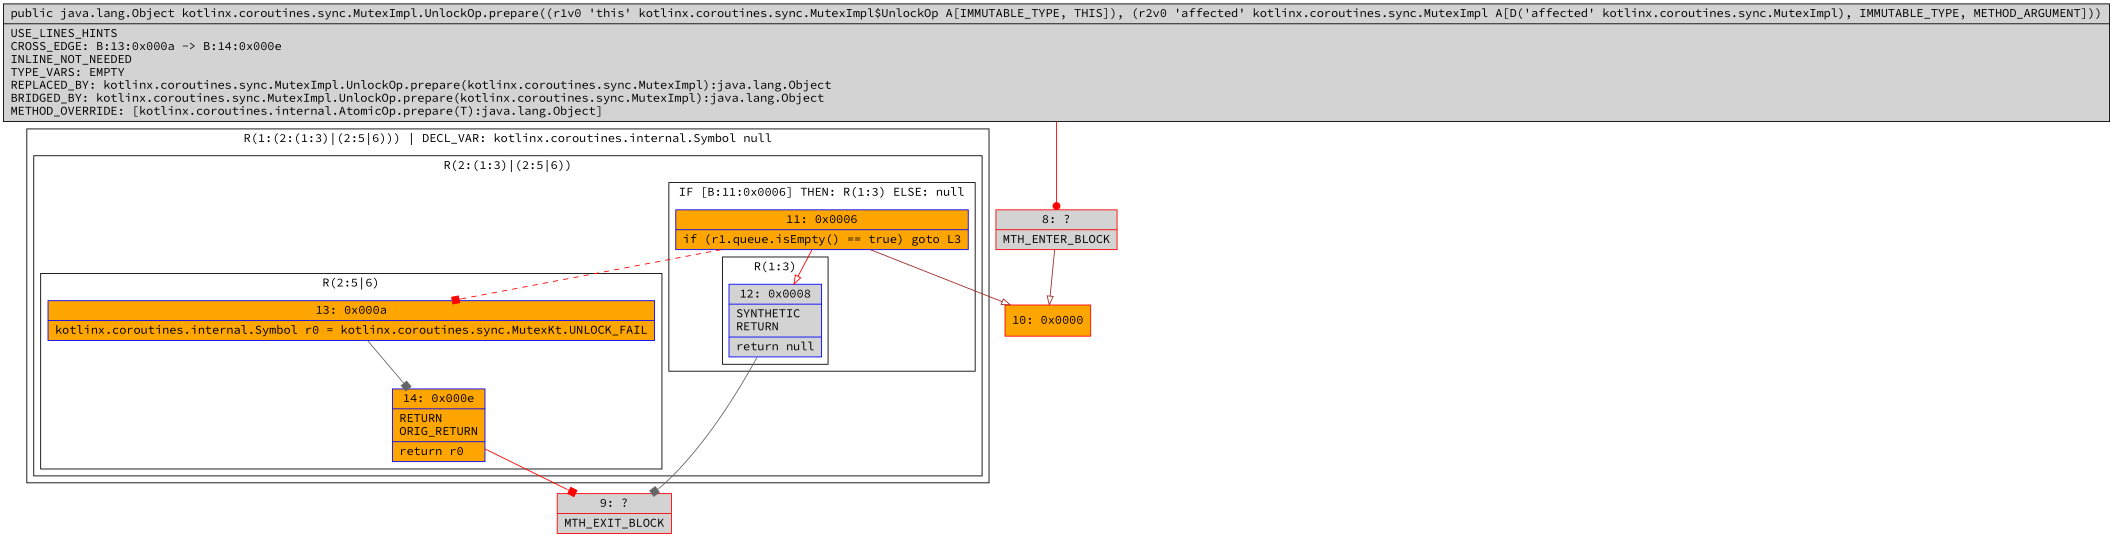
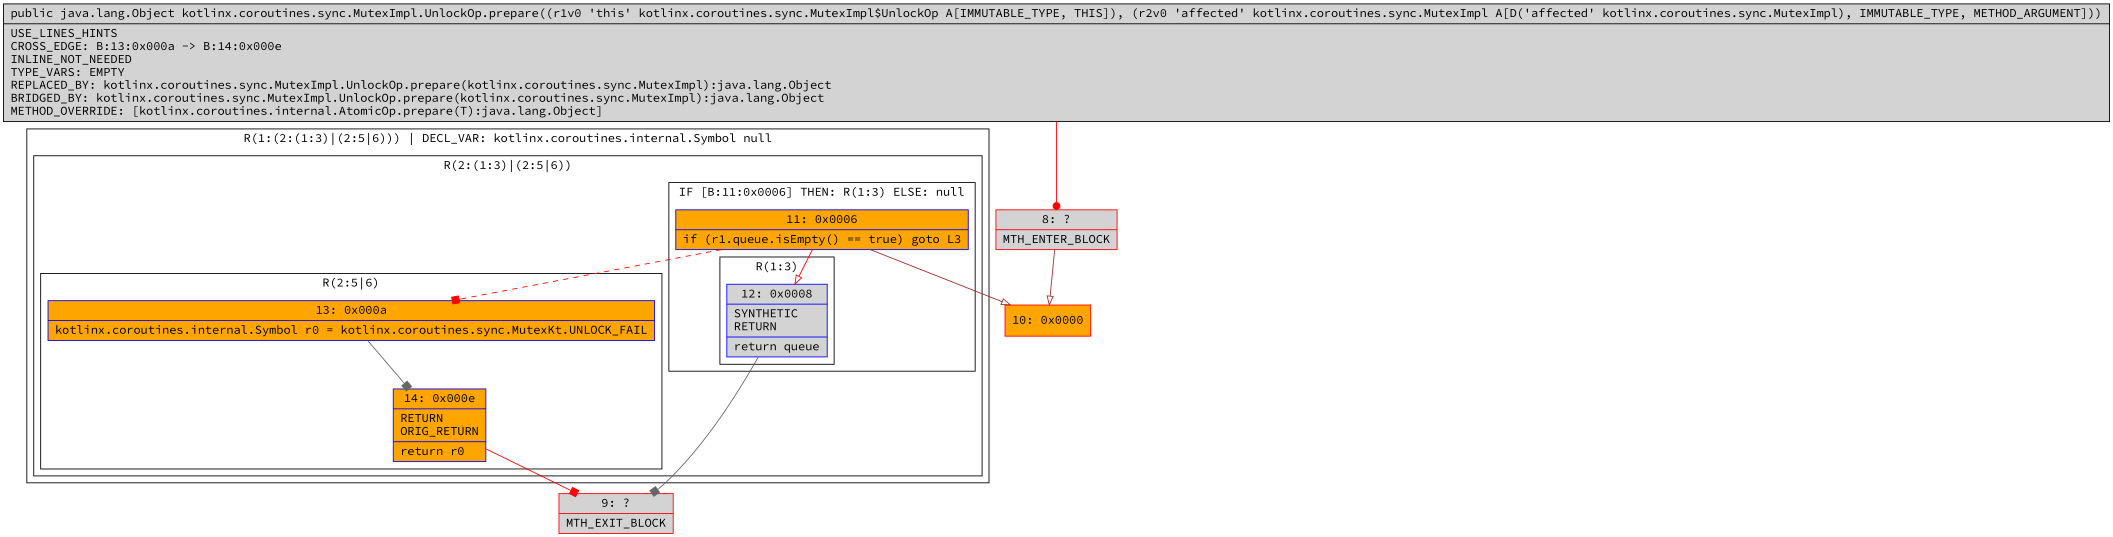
(775, 347) -> (777, 347)
